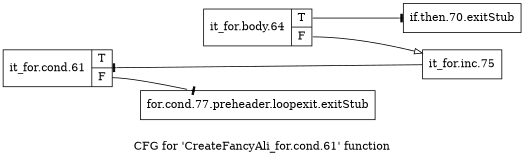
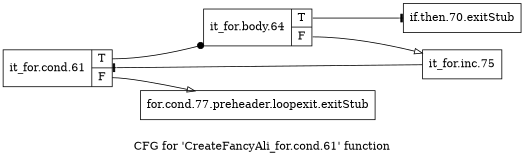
none -> (155, 55)
(150, 82) -> (150, 82)
